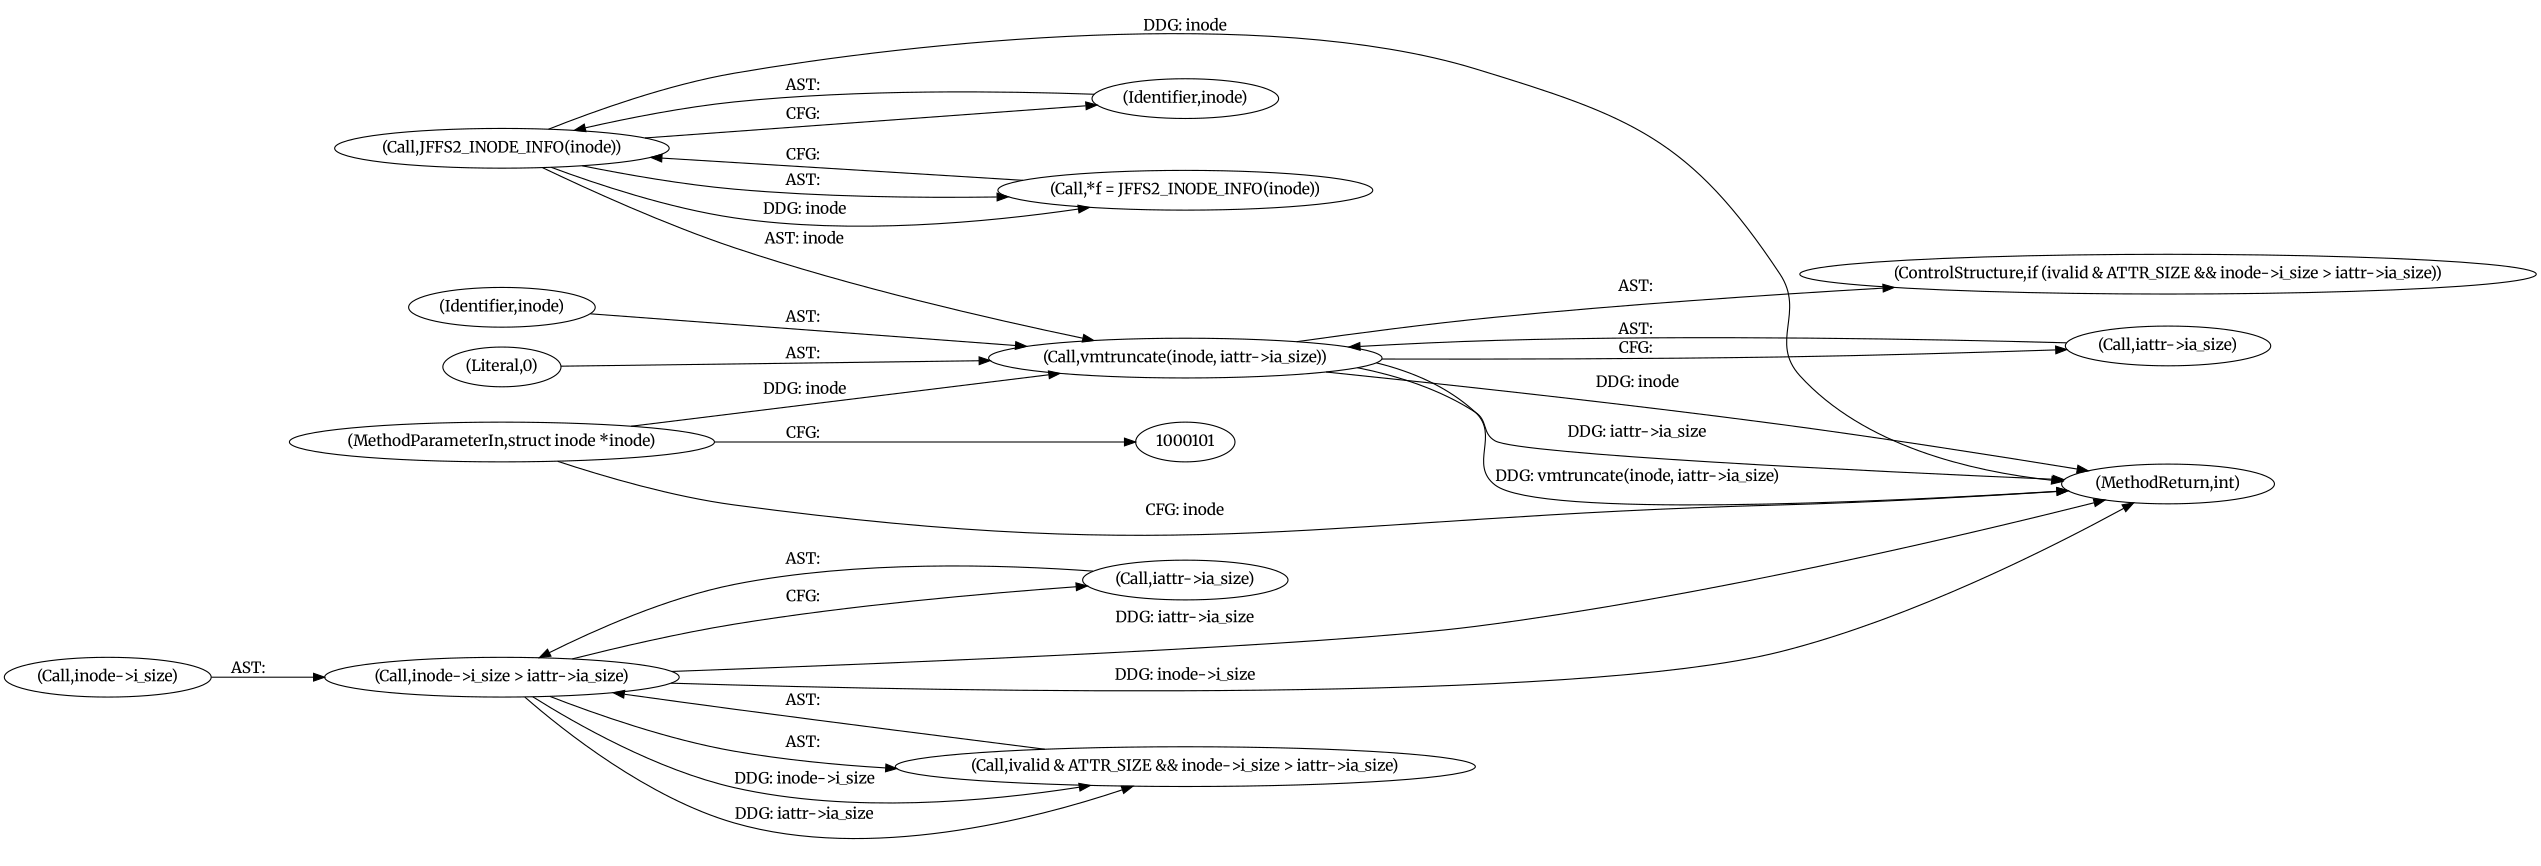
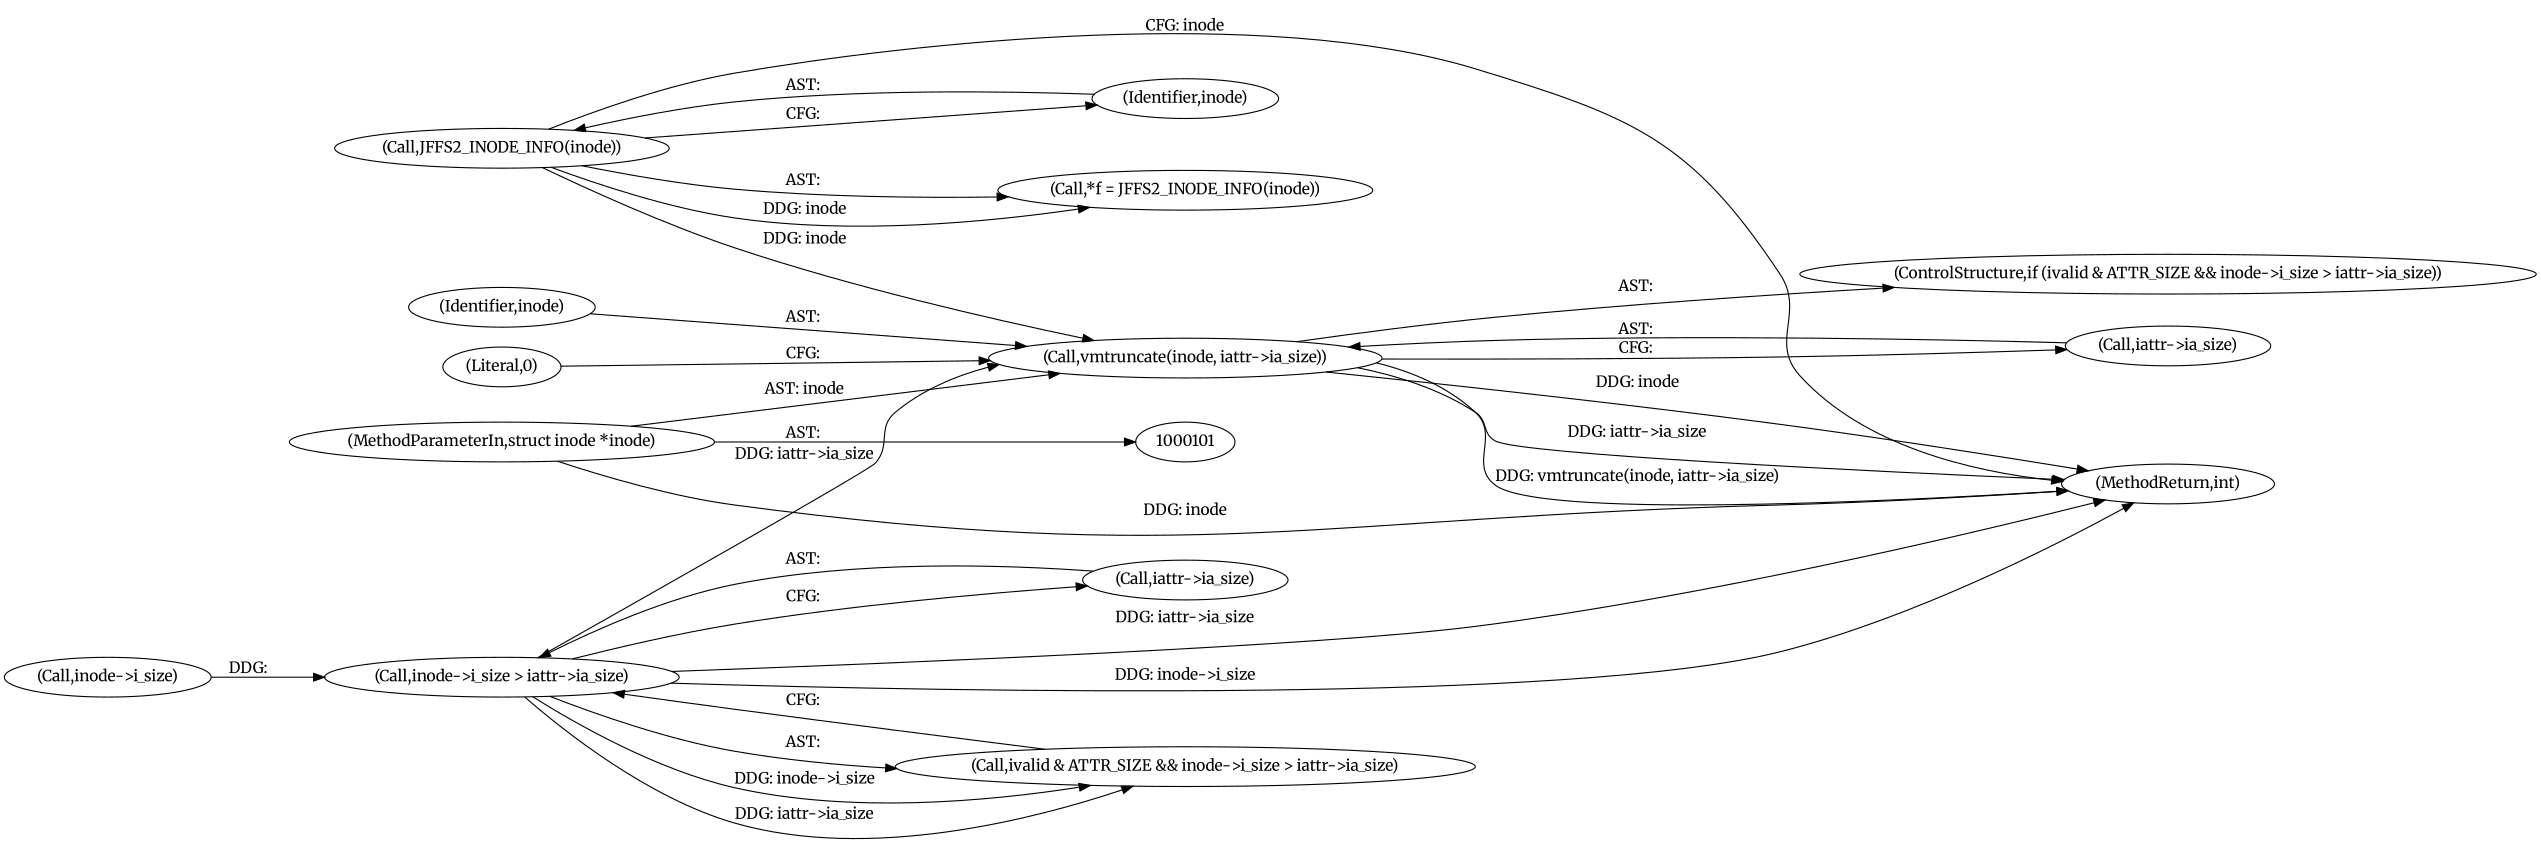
(1185, 26) -> (1185, 26)
(842, 169) -> none
(805, 239) -> (805, 239)
(805, 354) -> (805, 354)
(805, 390) -> (805, 390)
(805, 434) -> (805, 434)
(1185, 511) -> (1185, 511)
none -> (777, 522)
(250, 669) -> (250, 669)
(805, 701) -> (805, 701)
